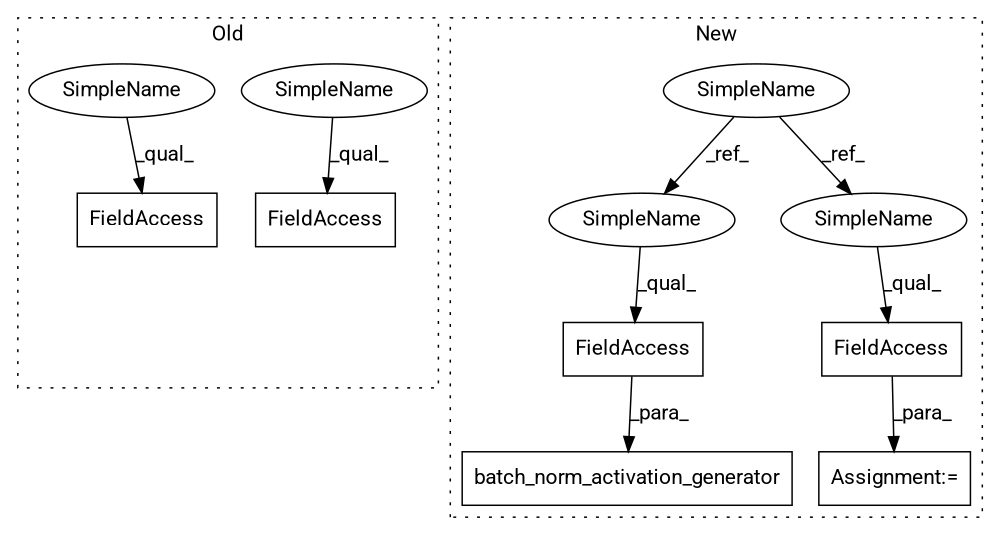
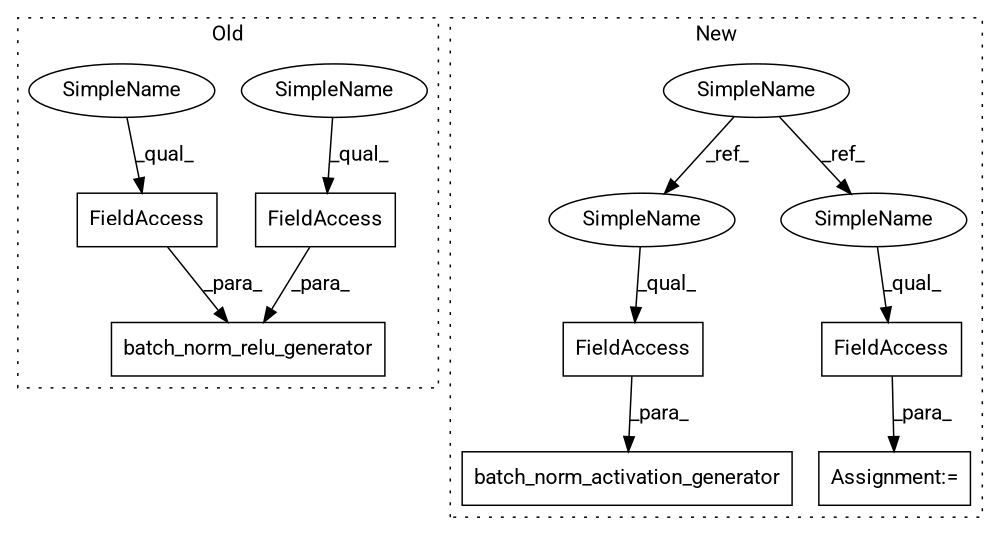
none -> (248, 349)
